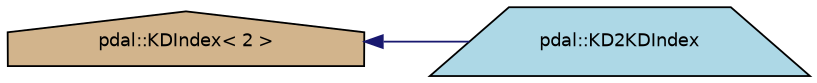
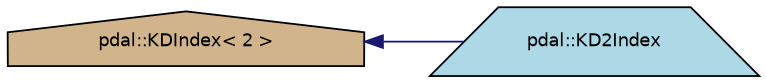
(620, 42) -> (595, 42)
